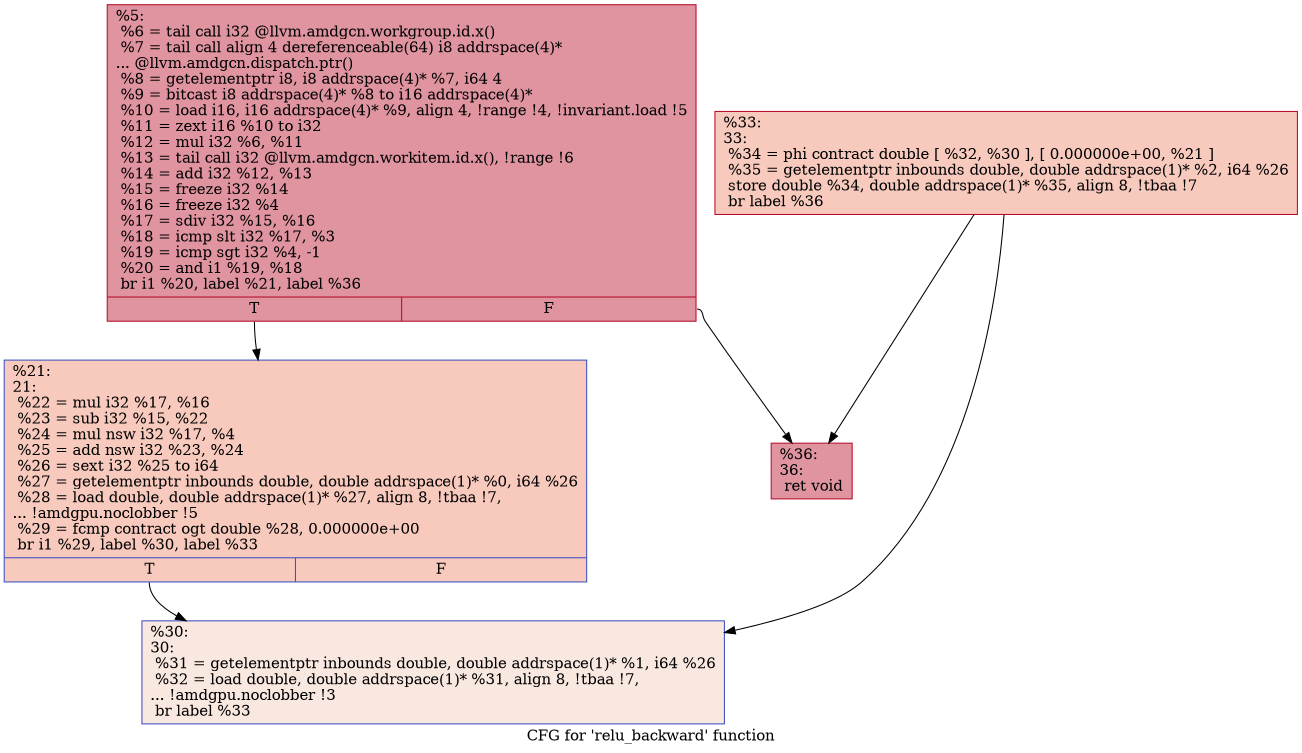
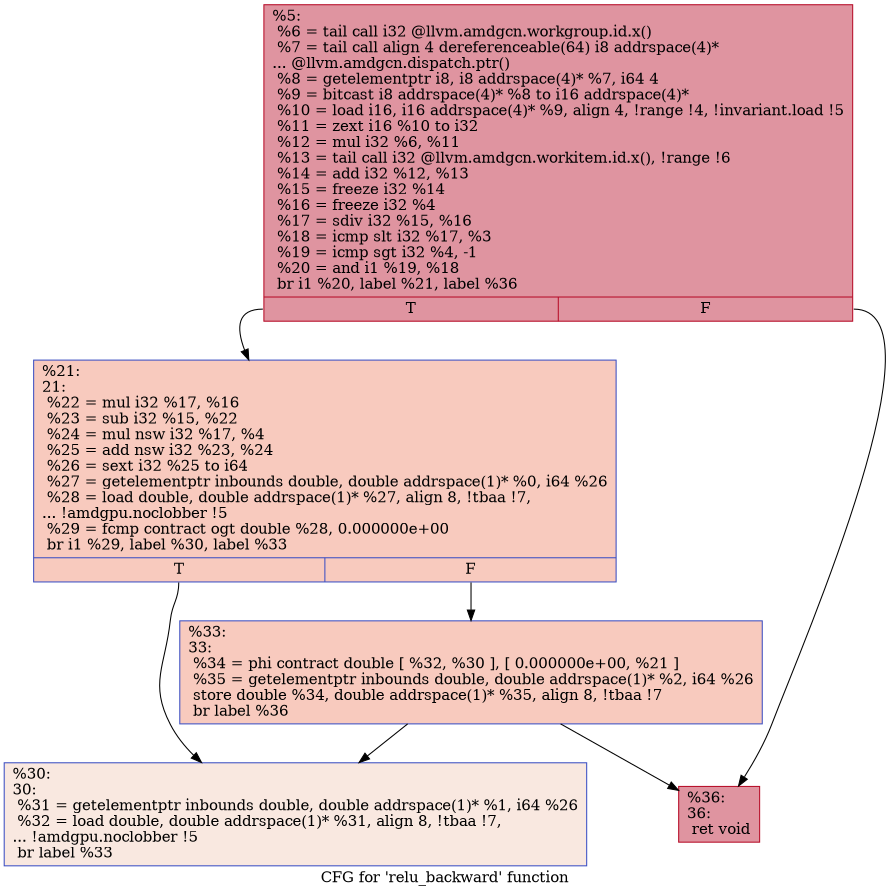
(1006, 163) -> (471, 672)
none -> (471, 596)
(243, 695) -> (106, 837)
